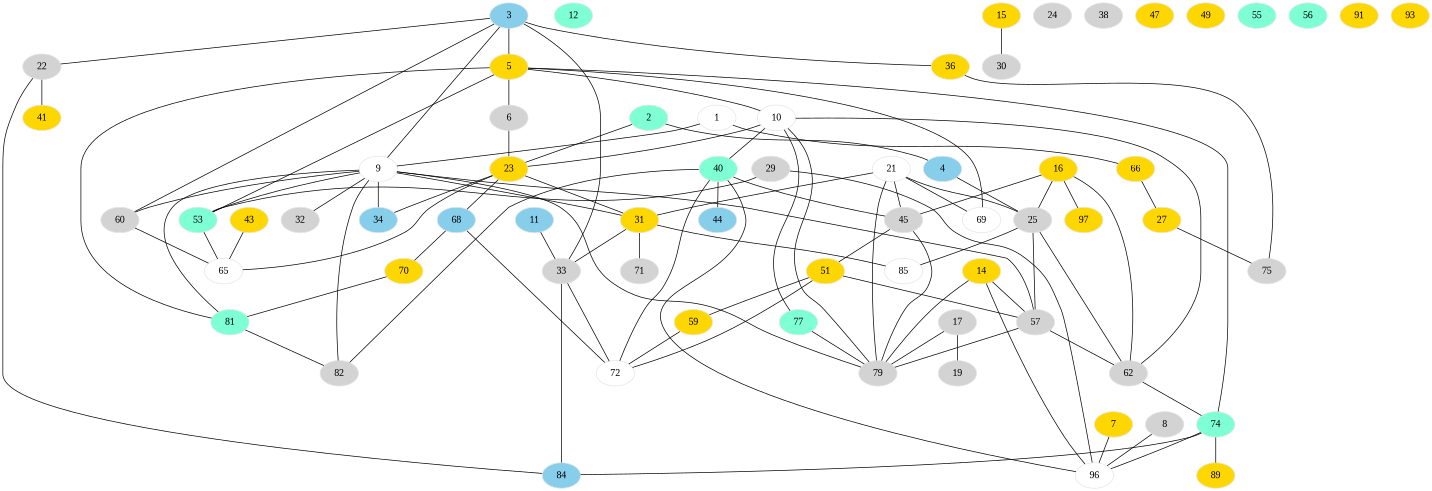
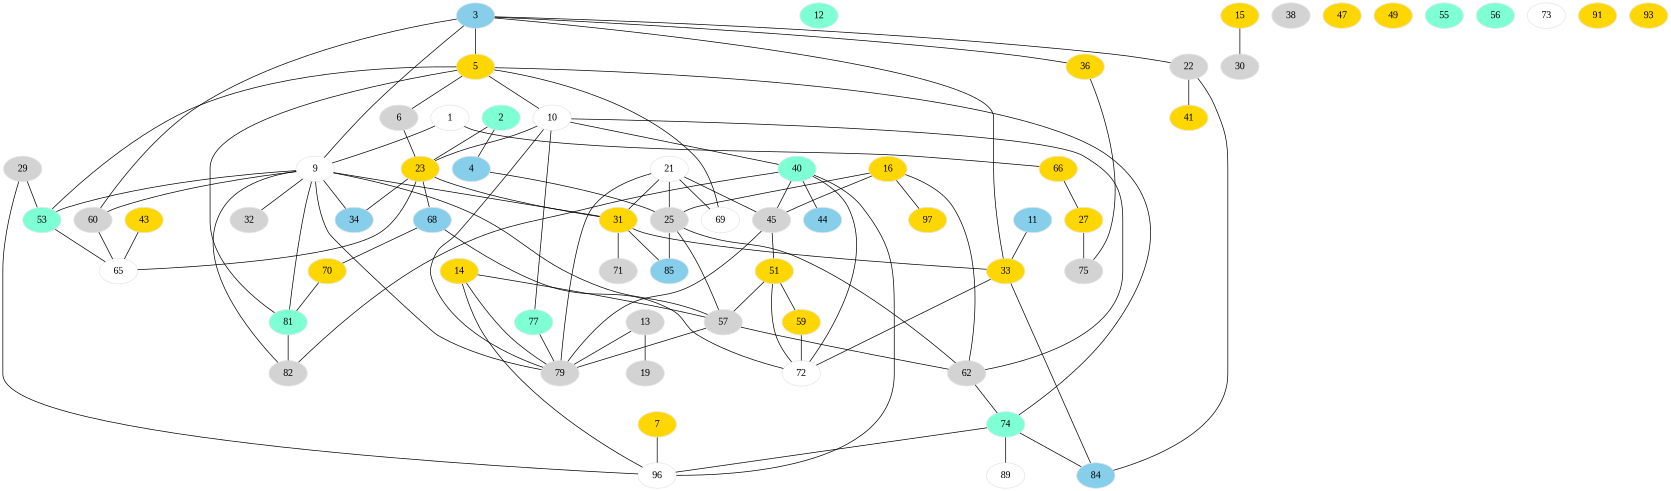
(1053, 16) -> none
none -> (1546, 16)
(561, 271) -> (1006, 271)
(903, 271) -> (669, 271)
(957, 322) -> (645, 322)
(1165, 424) -> none
(1216, 476) -> (1006, 476)
